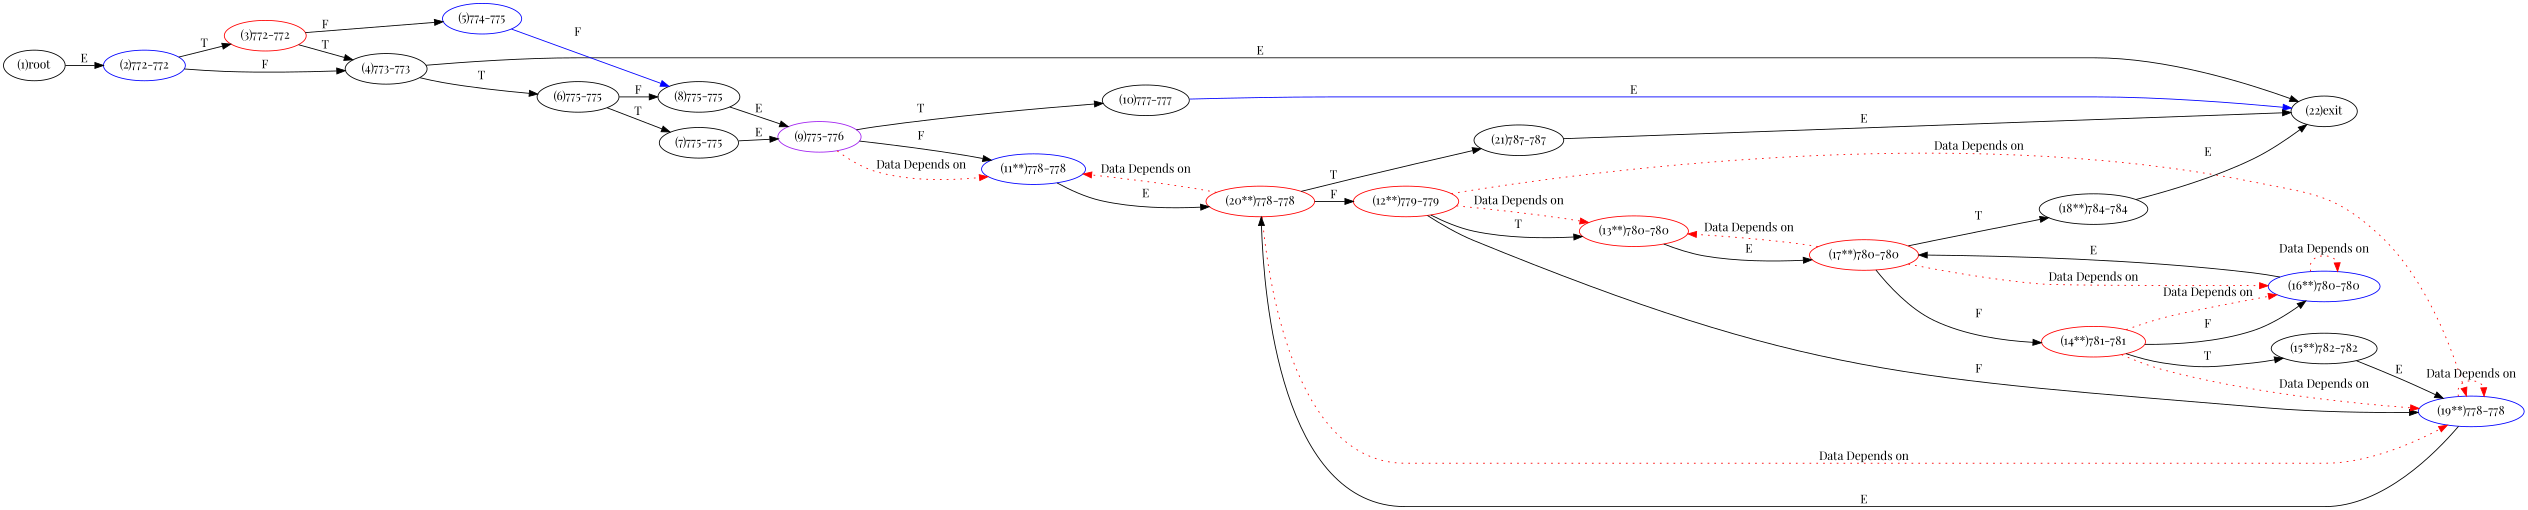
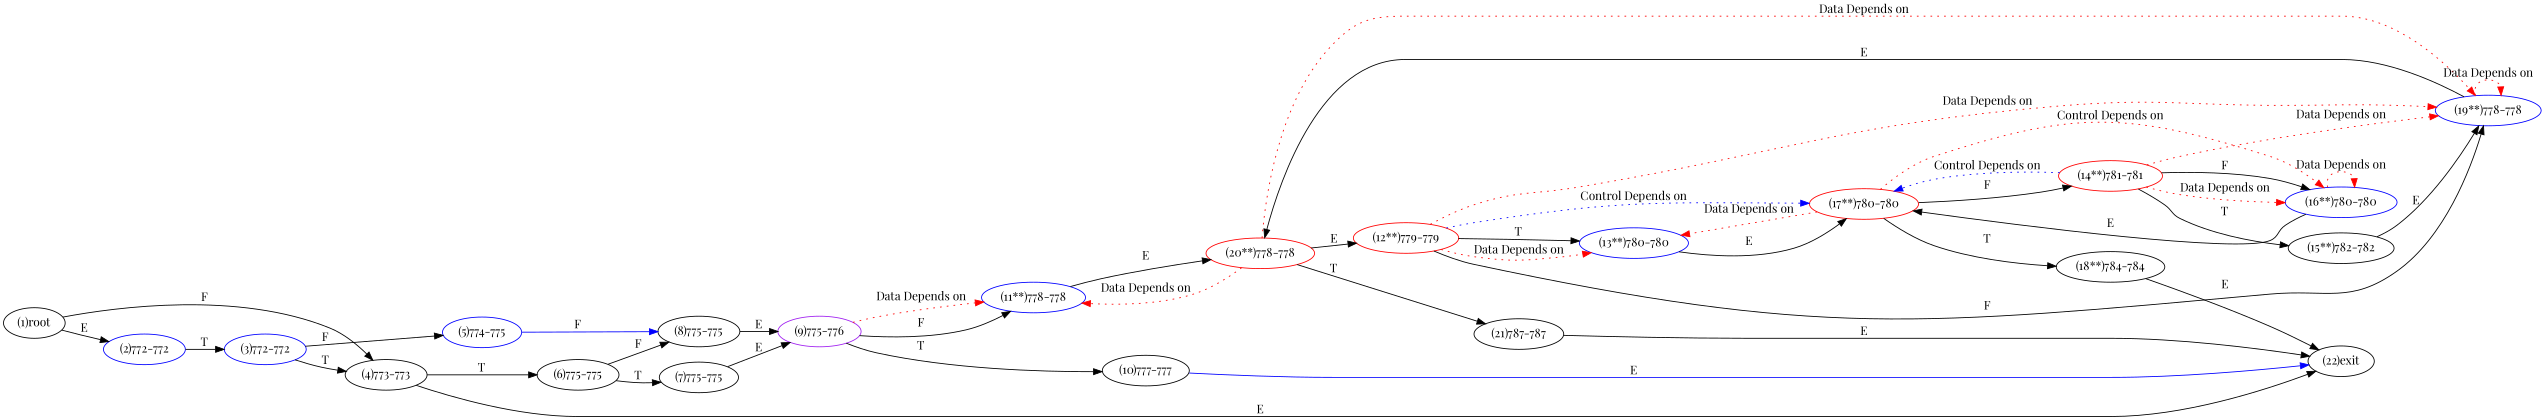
(265, 36) -> (265, 349)
(260, 72) -> (220, 306)
none -> (1980, 174)
(1334, 195) -> (1334, 239)
none -> (1623, 205)
(1634, 231) -> (1634, 243)
(2094, 278) -> (2111, 116)
